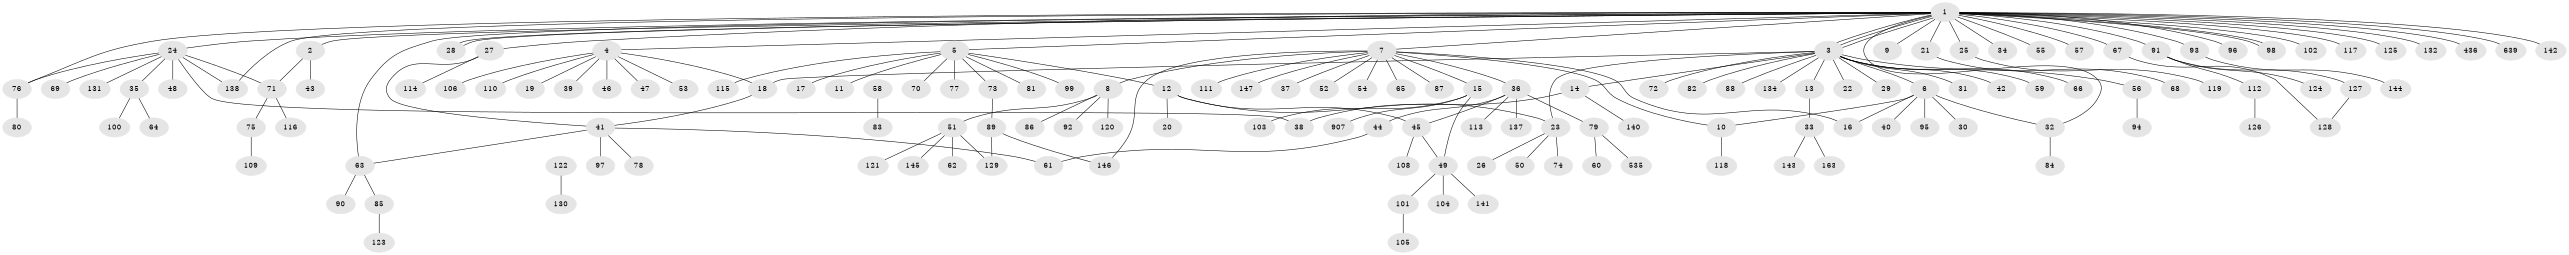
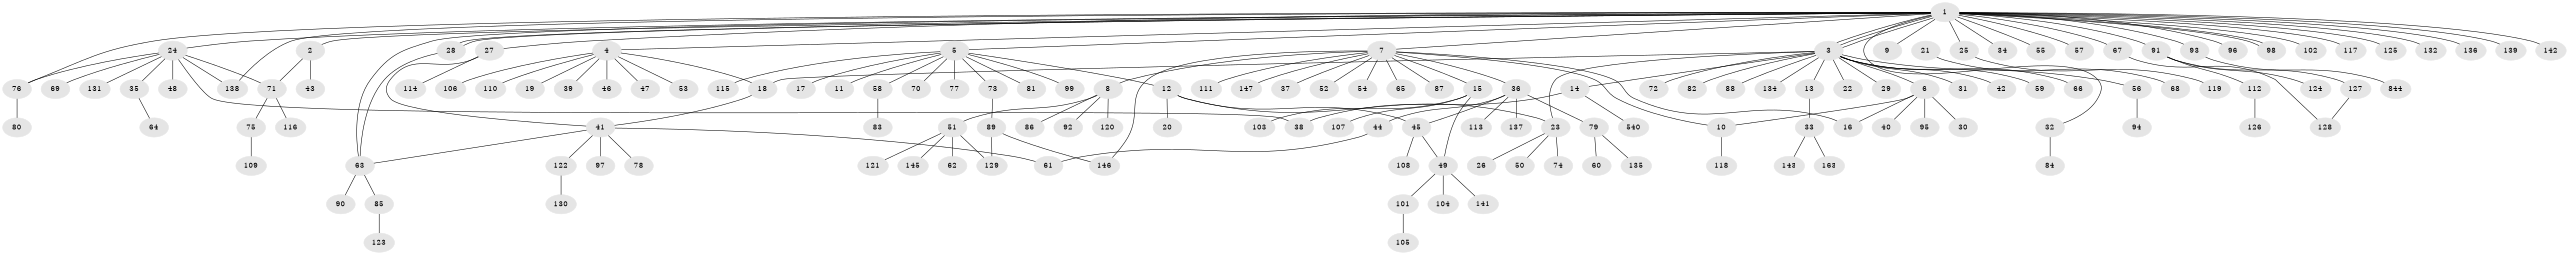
(1935, 31) -> none
(2471, 51) -> (2471, 51)
(2511, 51) -> (2511, 51)
none -> (916, 70)
none -> (378, 88)
(2396, 89) -> (2396, 89)
(1986, 112) -> none
(115, 127) -> none
(1339, 127) -> (1339, 127)
(1634, 127) -> (1634, 127)
none -> (581, 147)
(1636, 166) -> (1636, 166)
